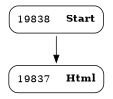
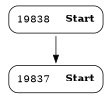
(81, 78) -> (80, 78)
